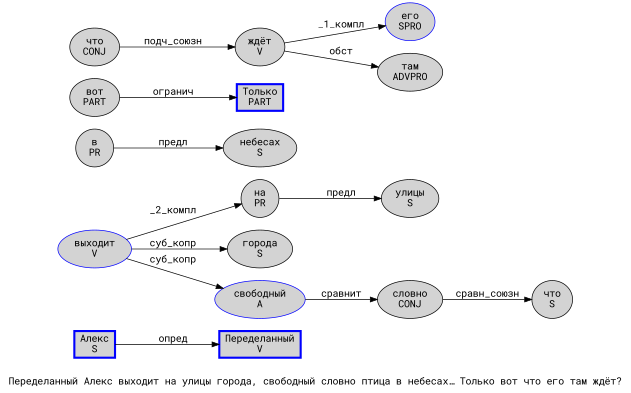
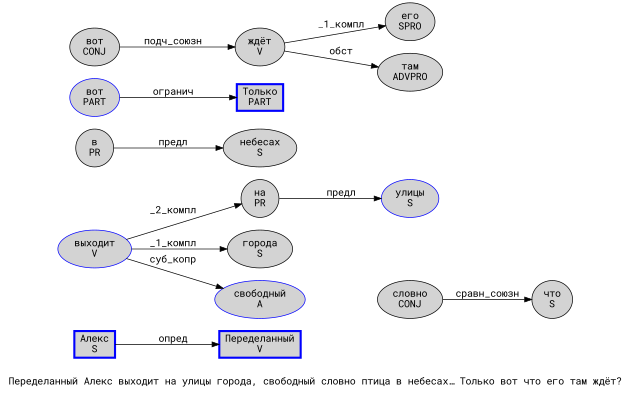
(410, 22) -> (410, 22)
(95, 47) -> (95, 47)
(95, 97) -> (95, 97)
(410, 198) -> (410, 198)
(173, 244) -> (173, 244)
(338, 299) -> none
